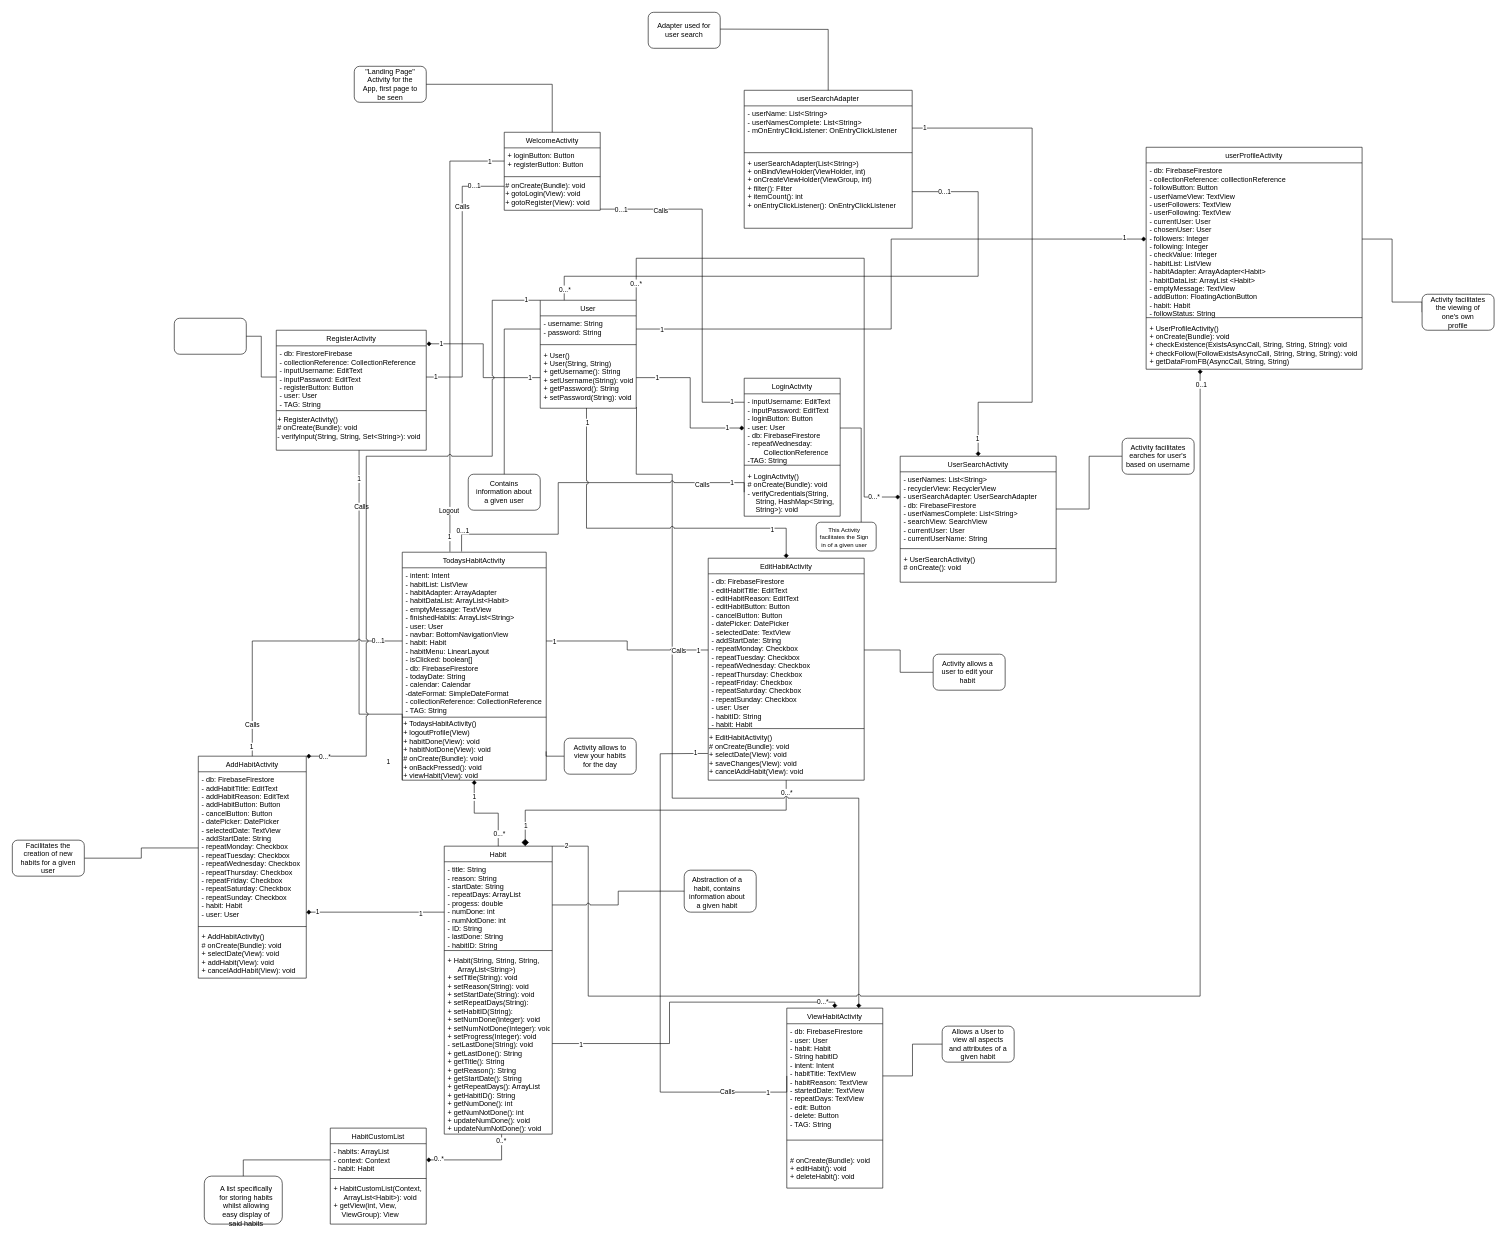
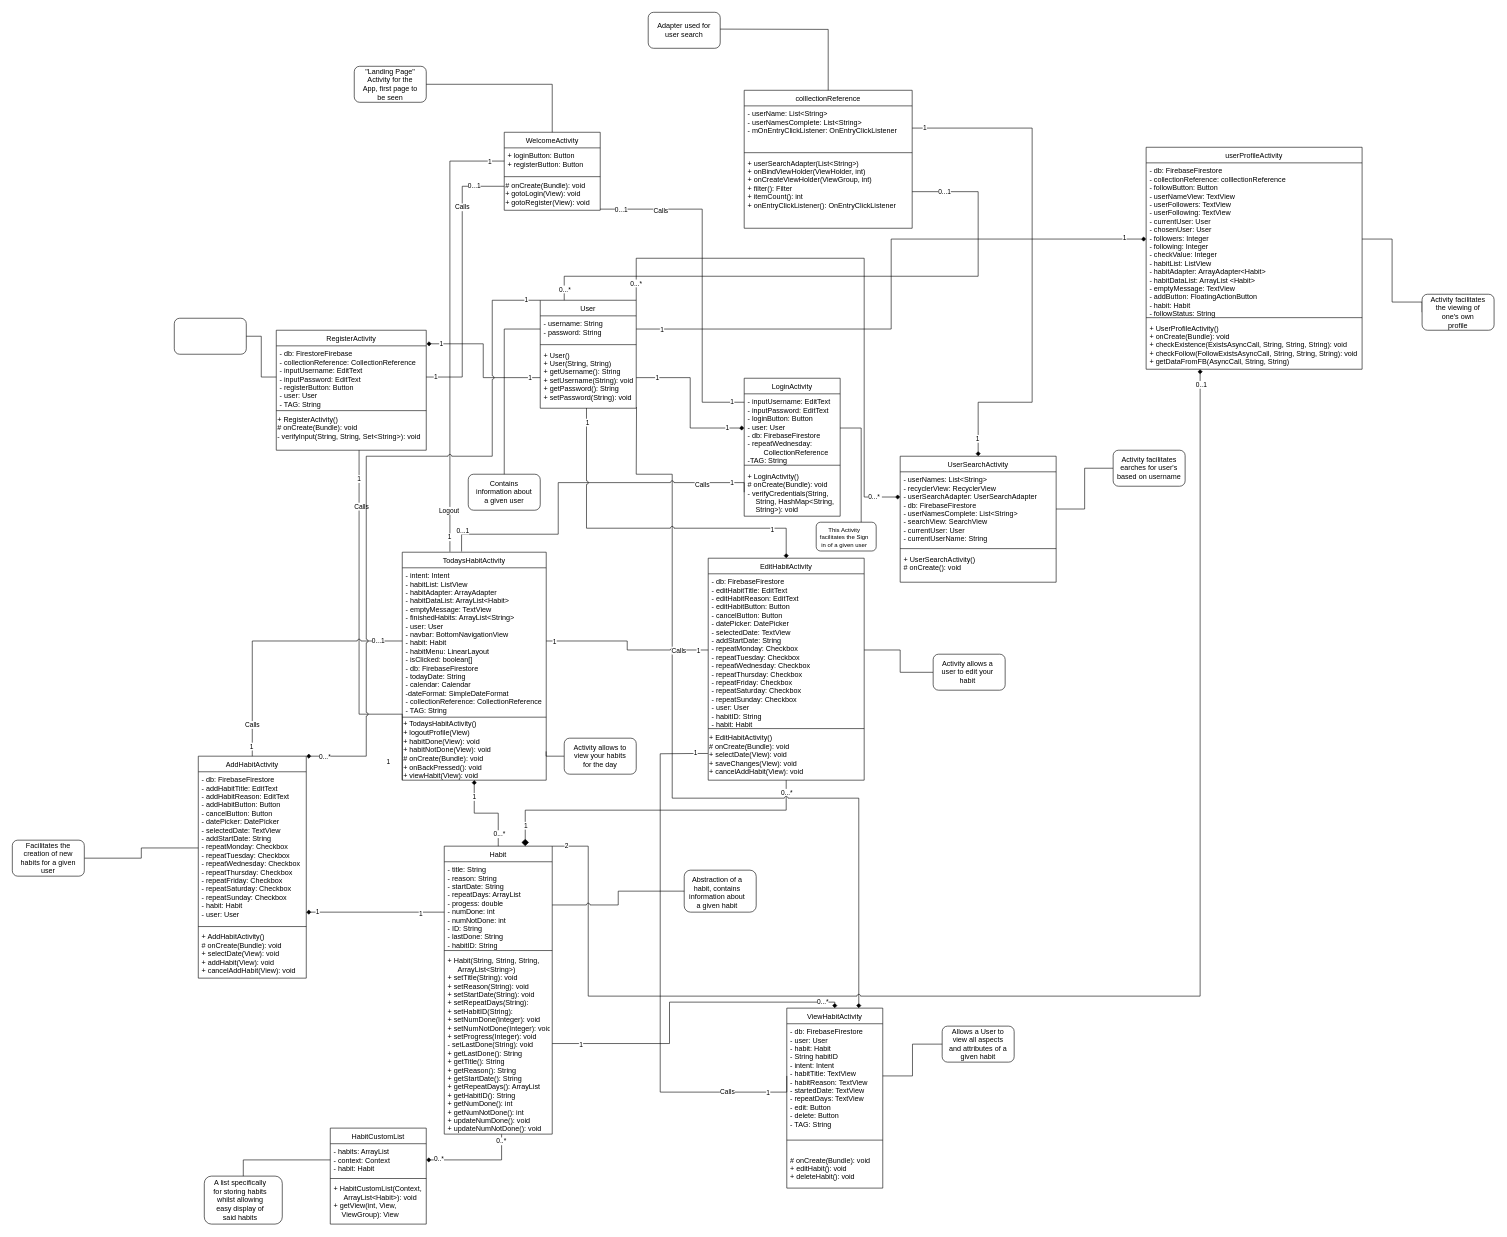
(828, 98) -> (828, 98)
(1158, 456) -> (1149, 468)
(246, 1206) -> (240, 1200)
